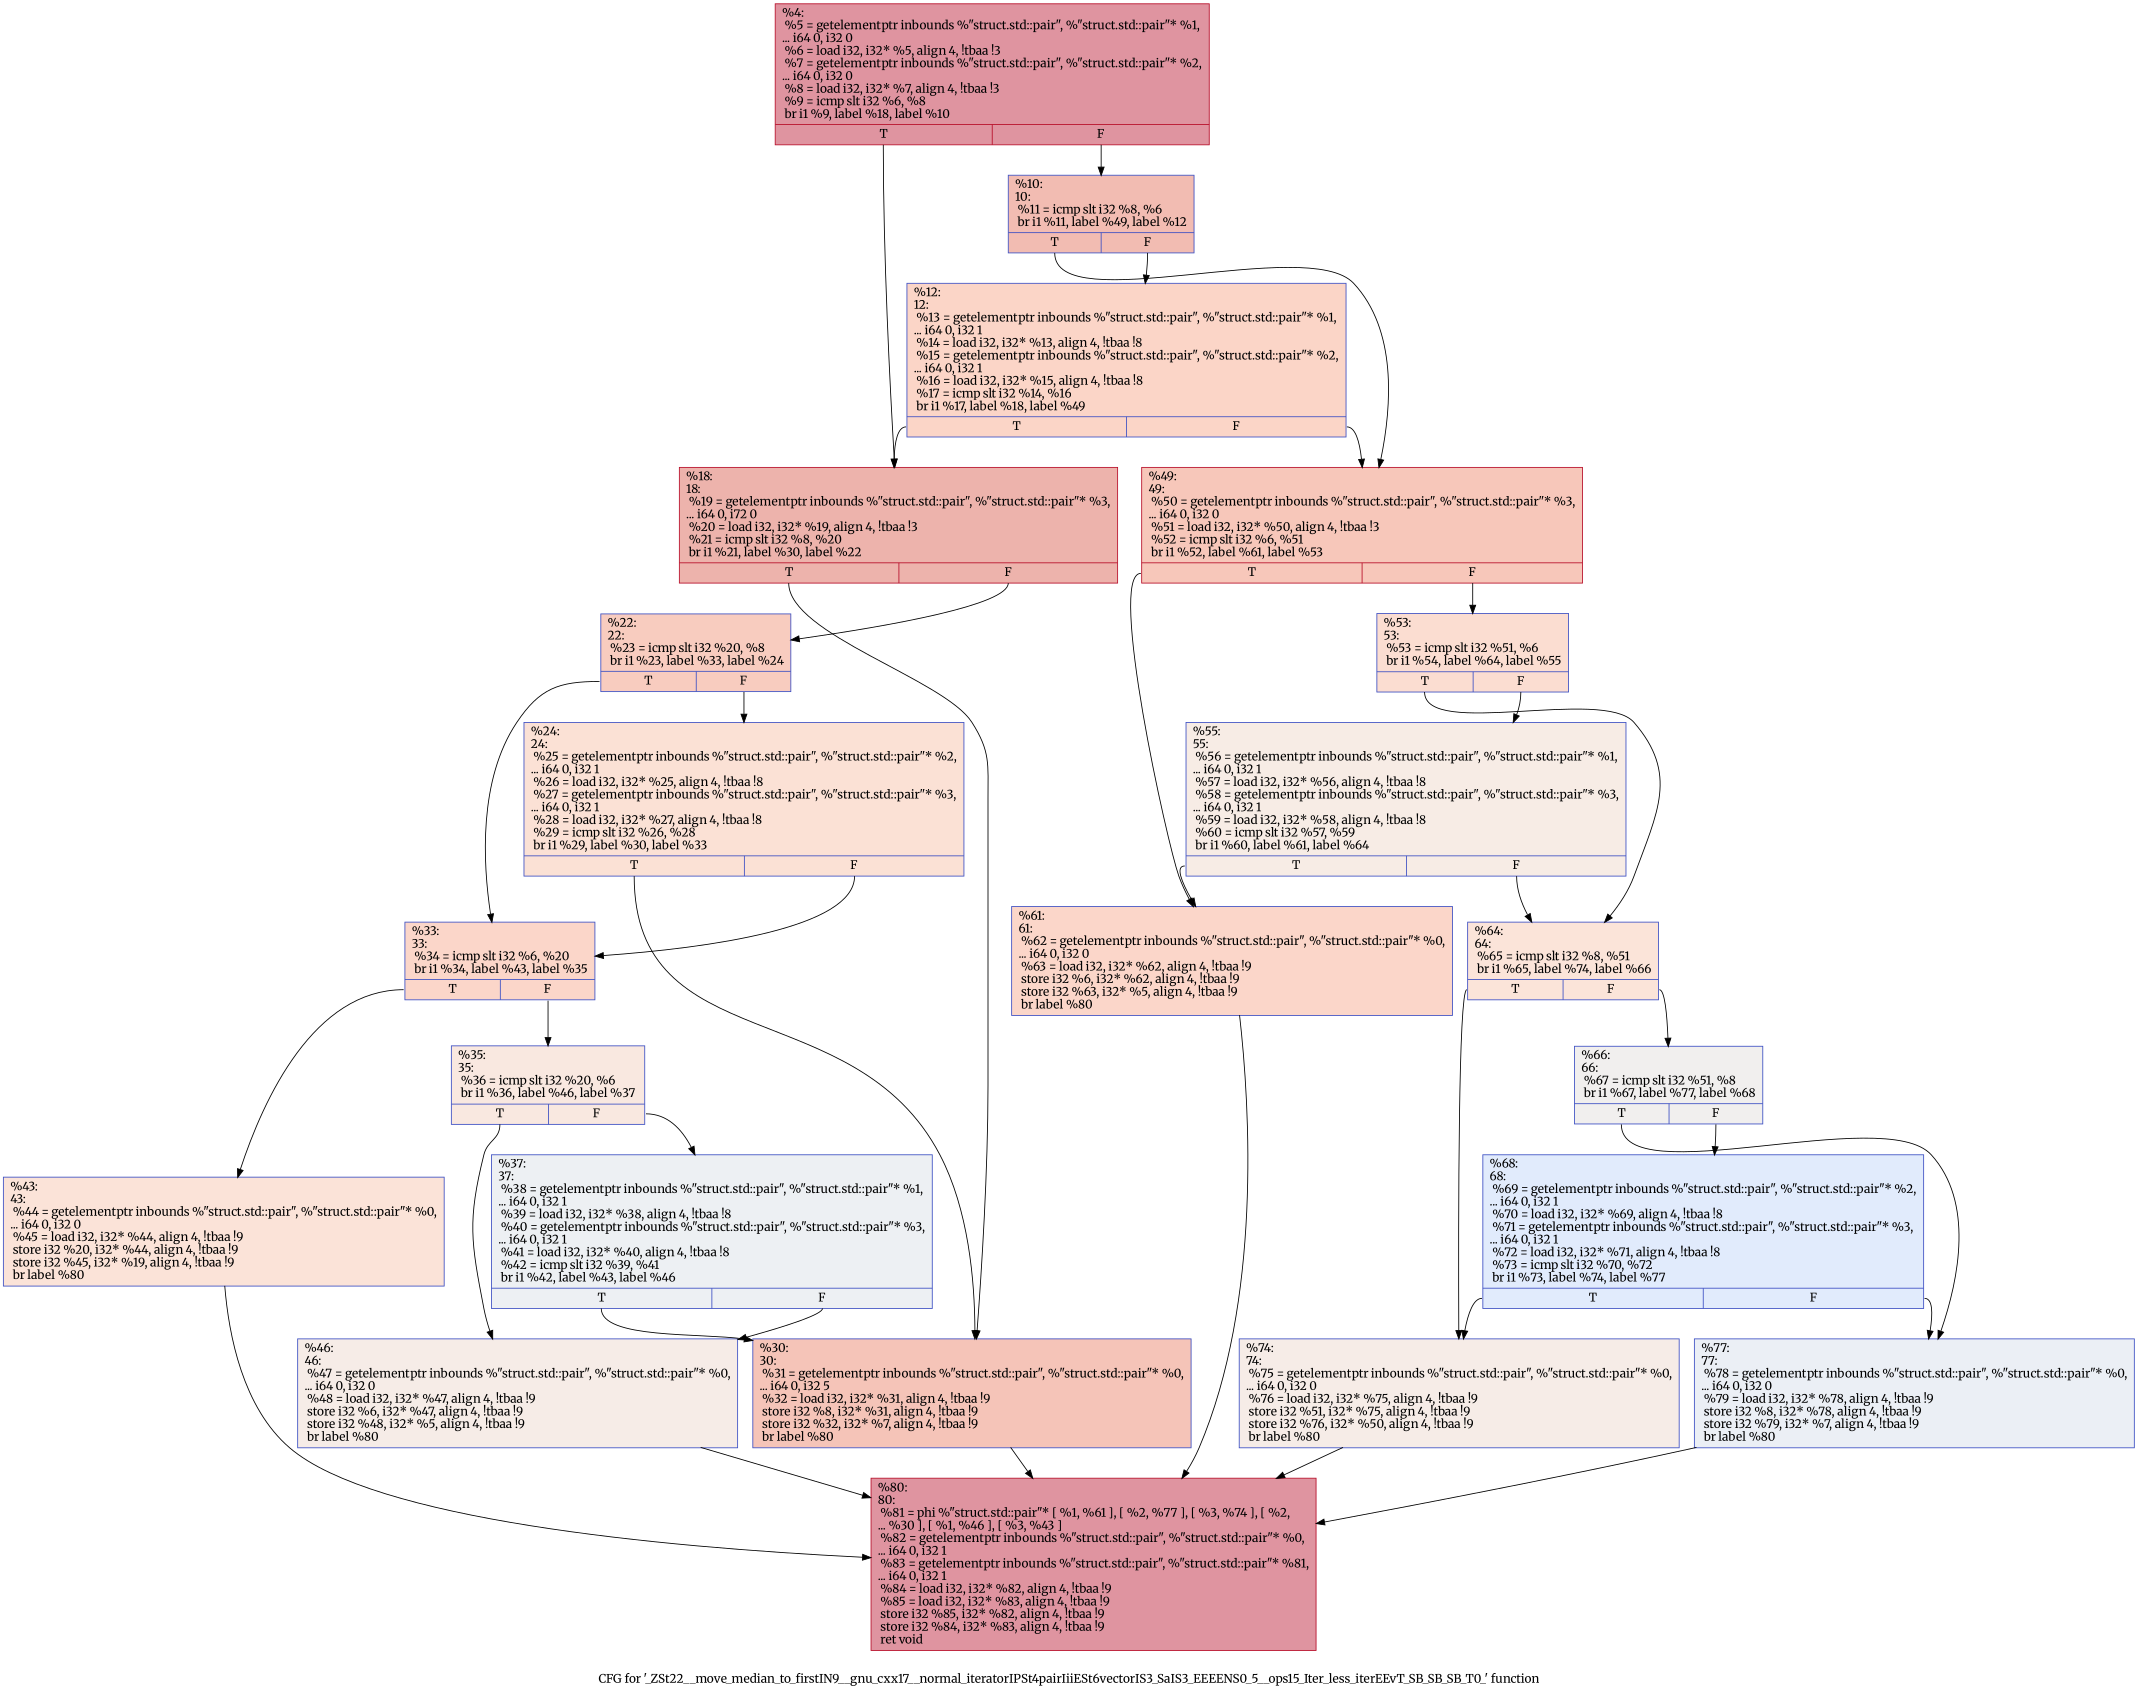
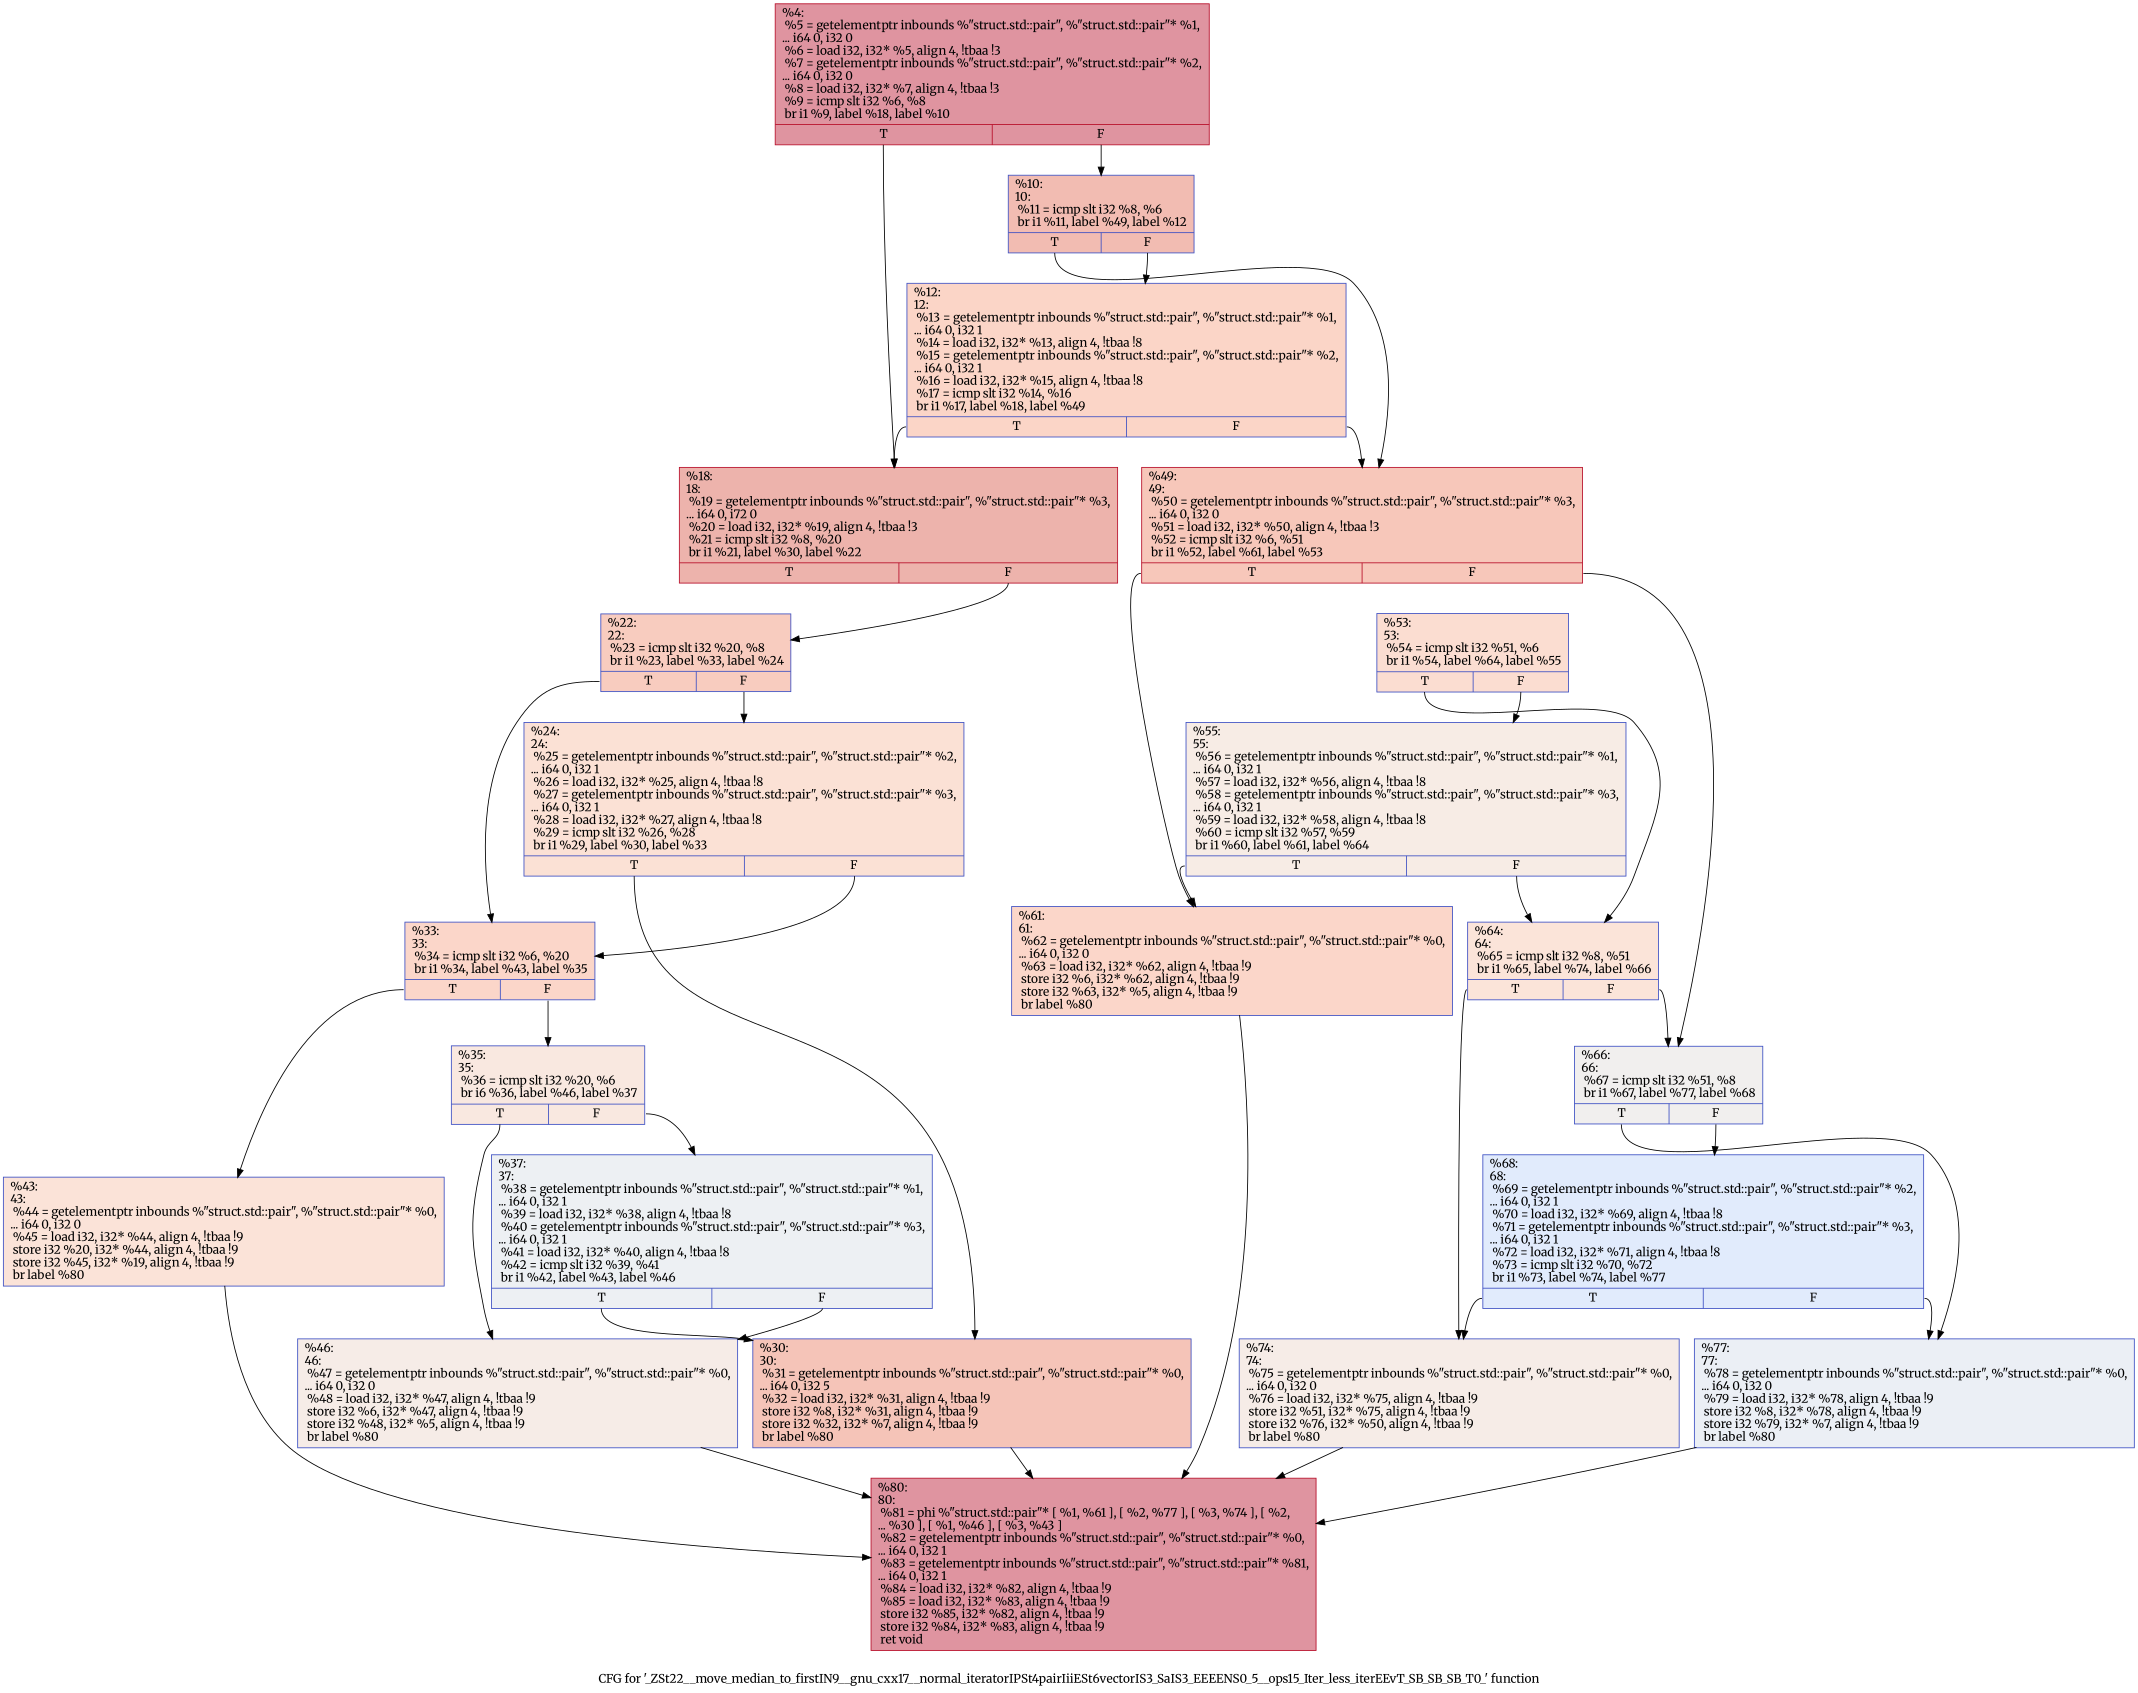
(1473, 594) -> (1713, 774)
(1461, 649) -> (1461, 649)
(988, 907) -> none
(547, 1094) -> (548, 1094)
